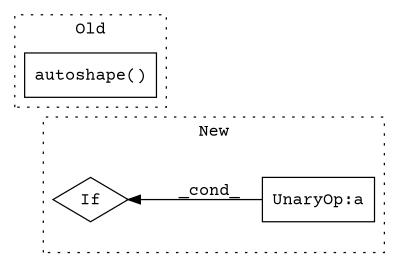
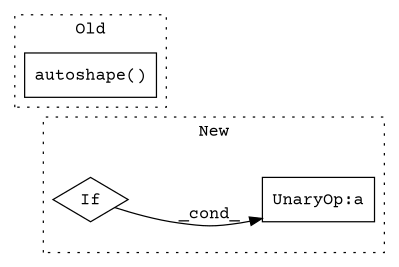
(201, 200) -> (182, 223)
